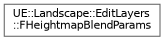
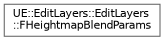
(82, 20) -> (82, 20)
